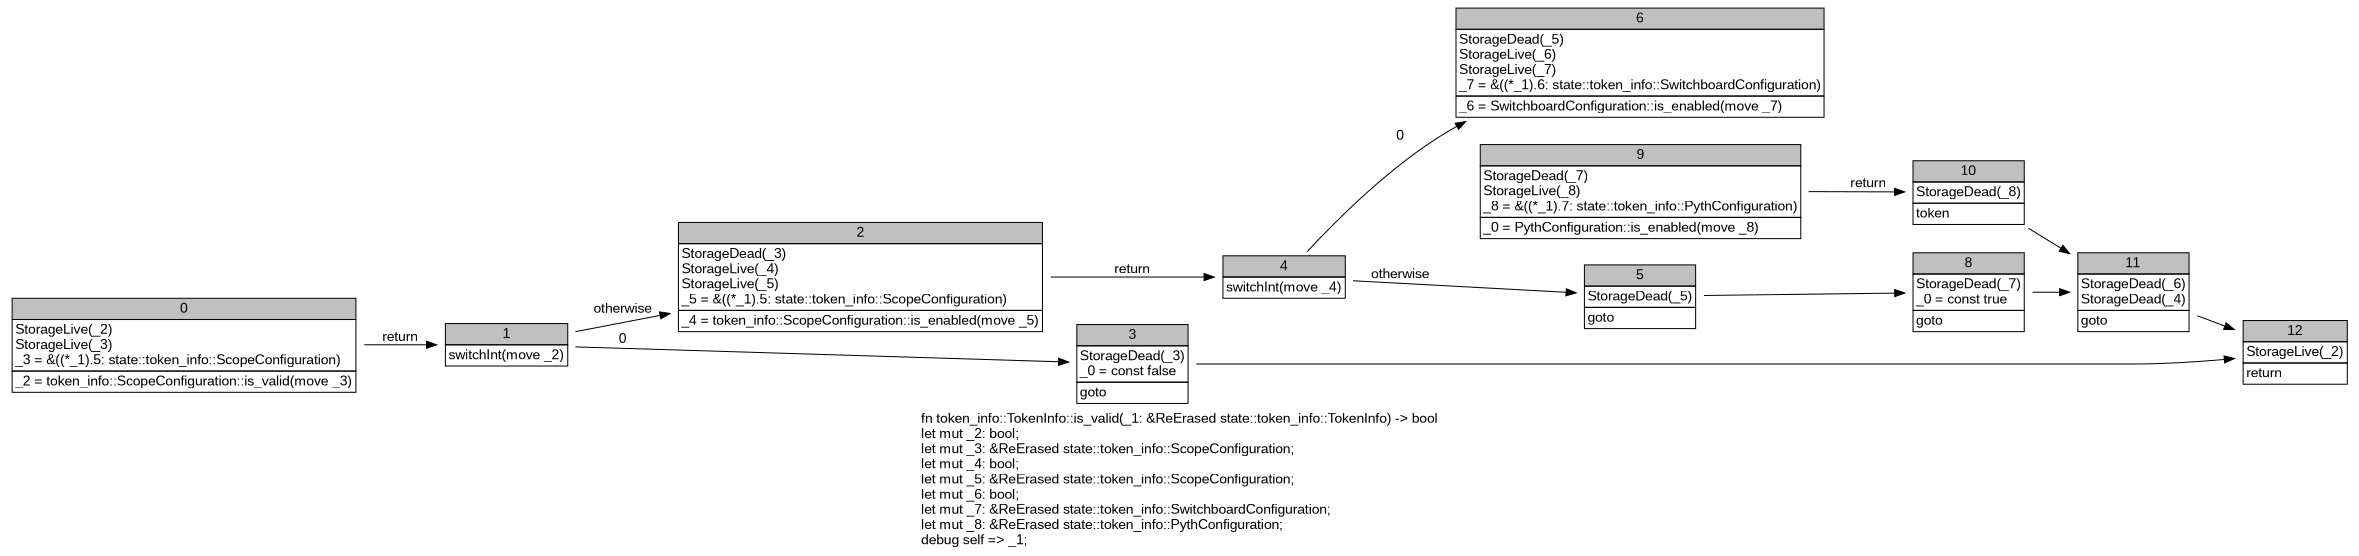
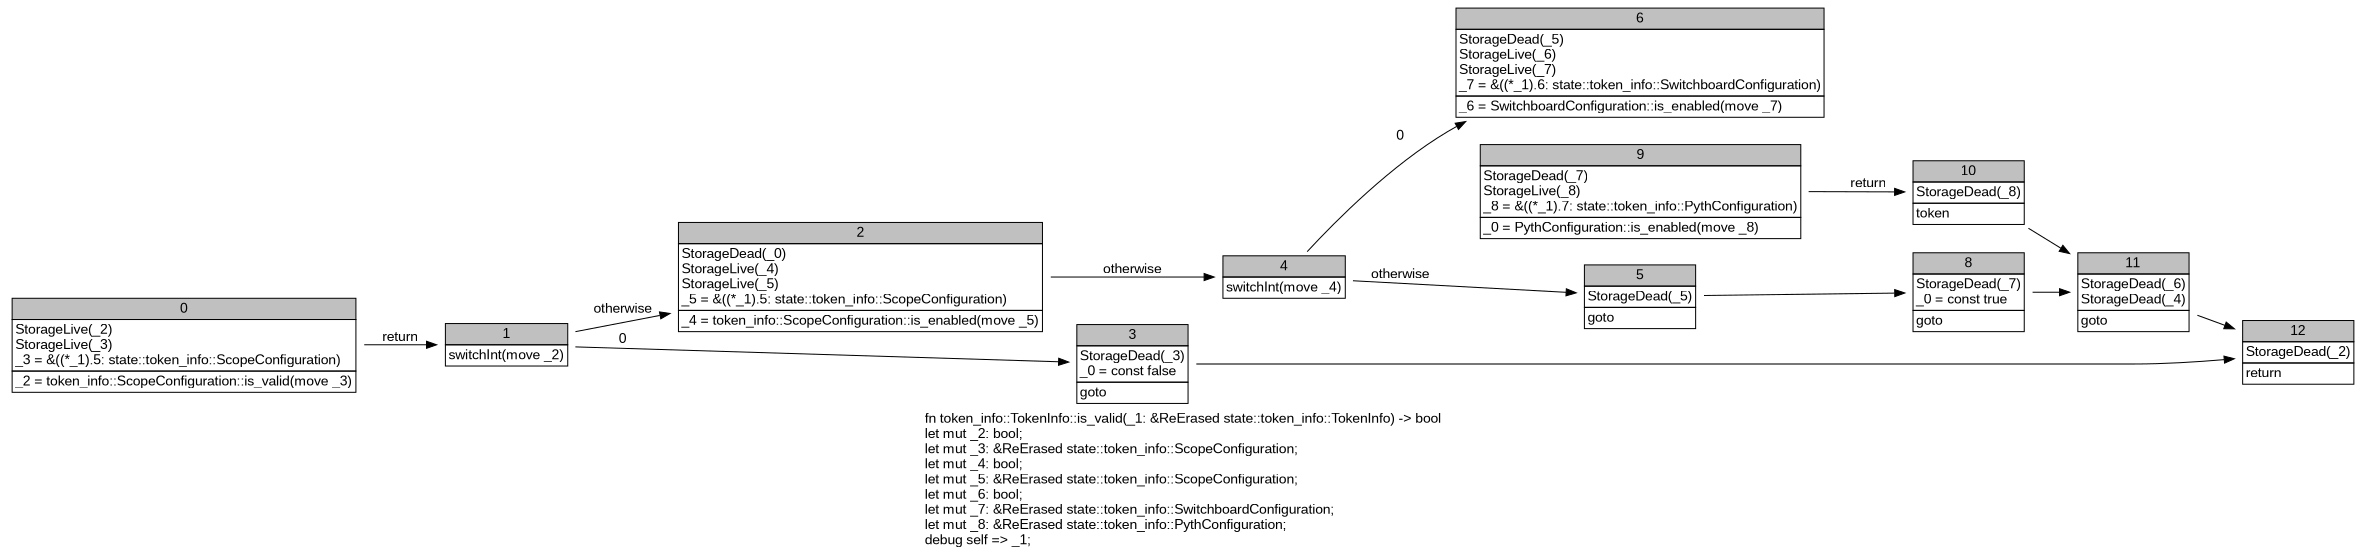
(734, 254) -> (734, 254)
(1132, 269) -> (1132, 269)
(2295, 352) -> (2298, 352)
